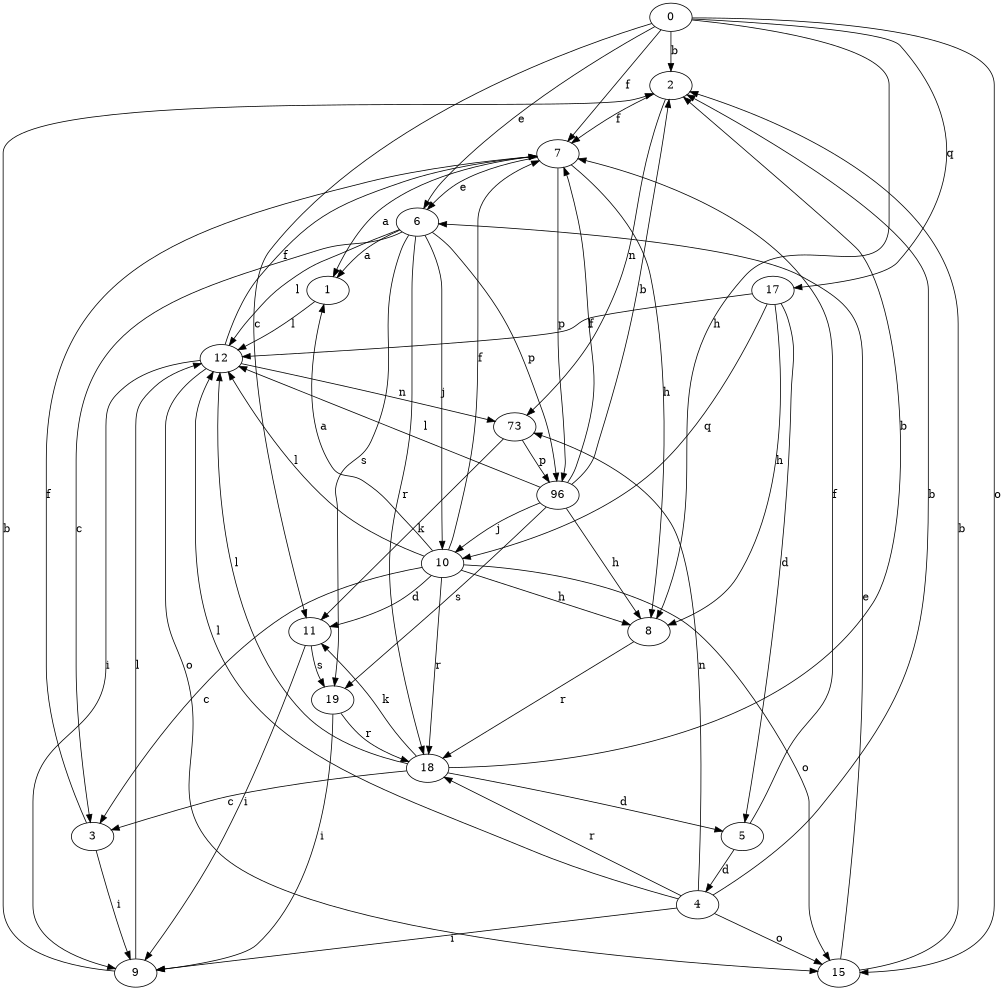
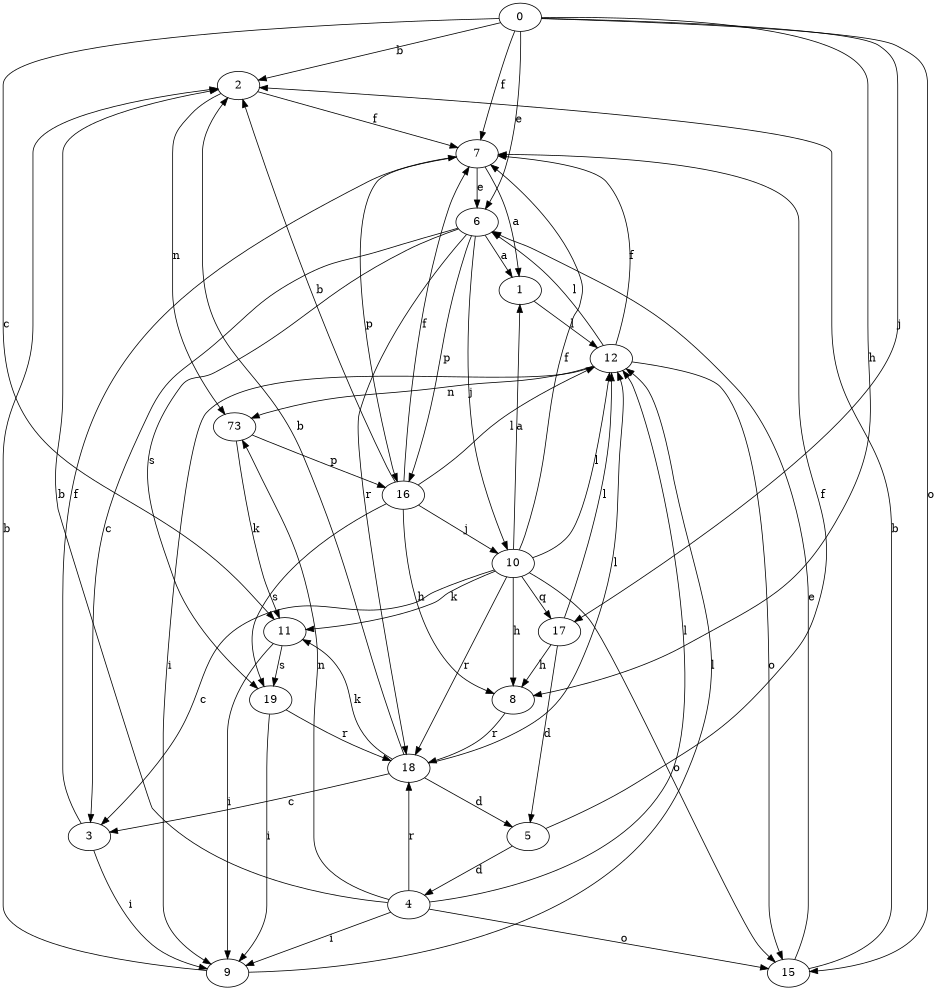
(950, 154) -> (900, 324)
(306, 269) -> (557, 285)
(662, 373) -> none
(653, 471) -> (534, 594)
(558, 495) -> (403, 495)
(416, 598) -> (454, 598)
